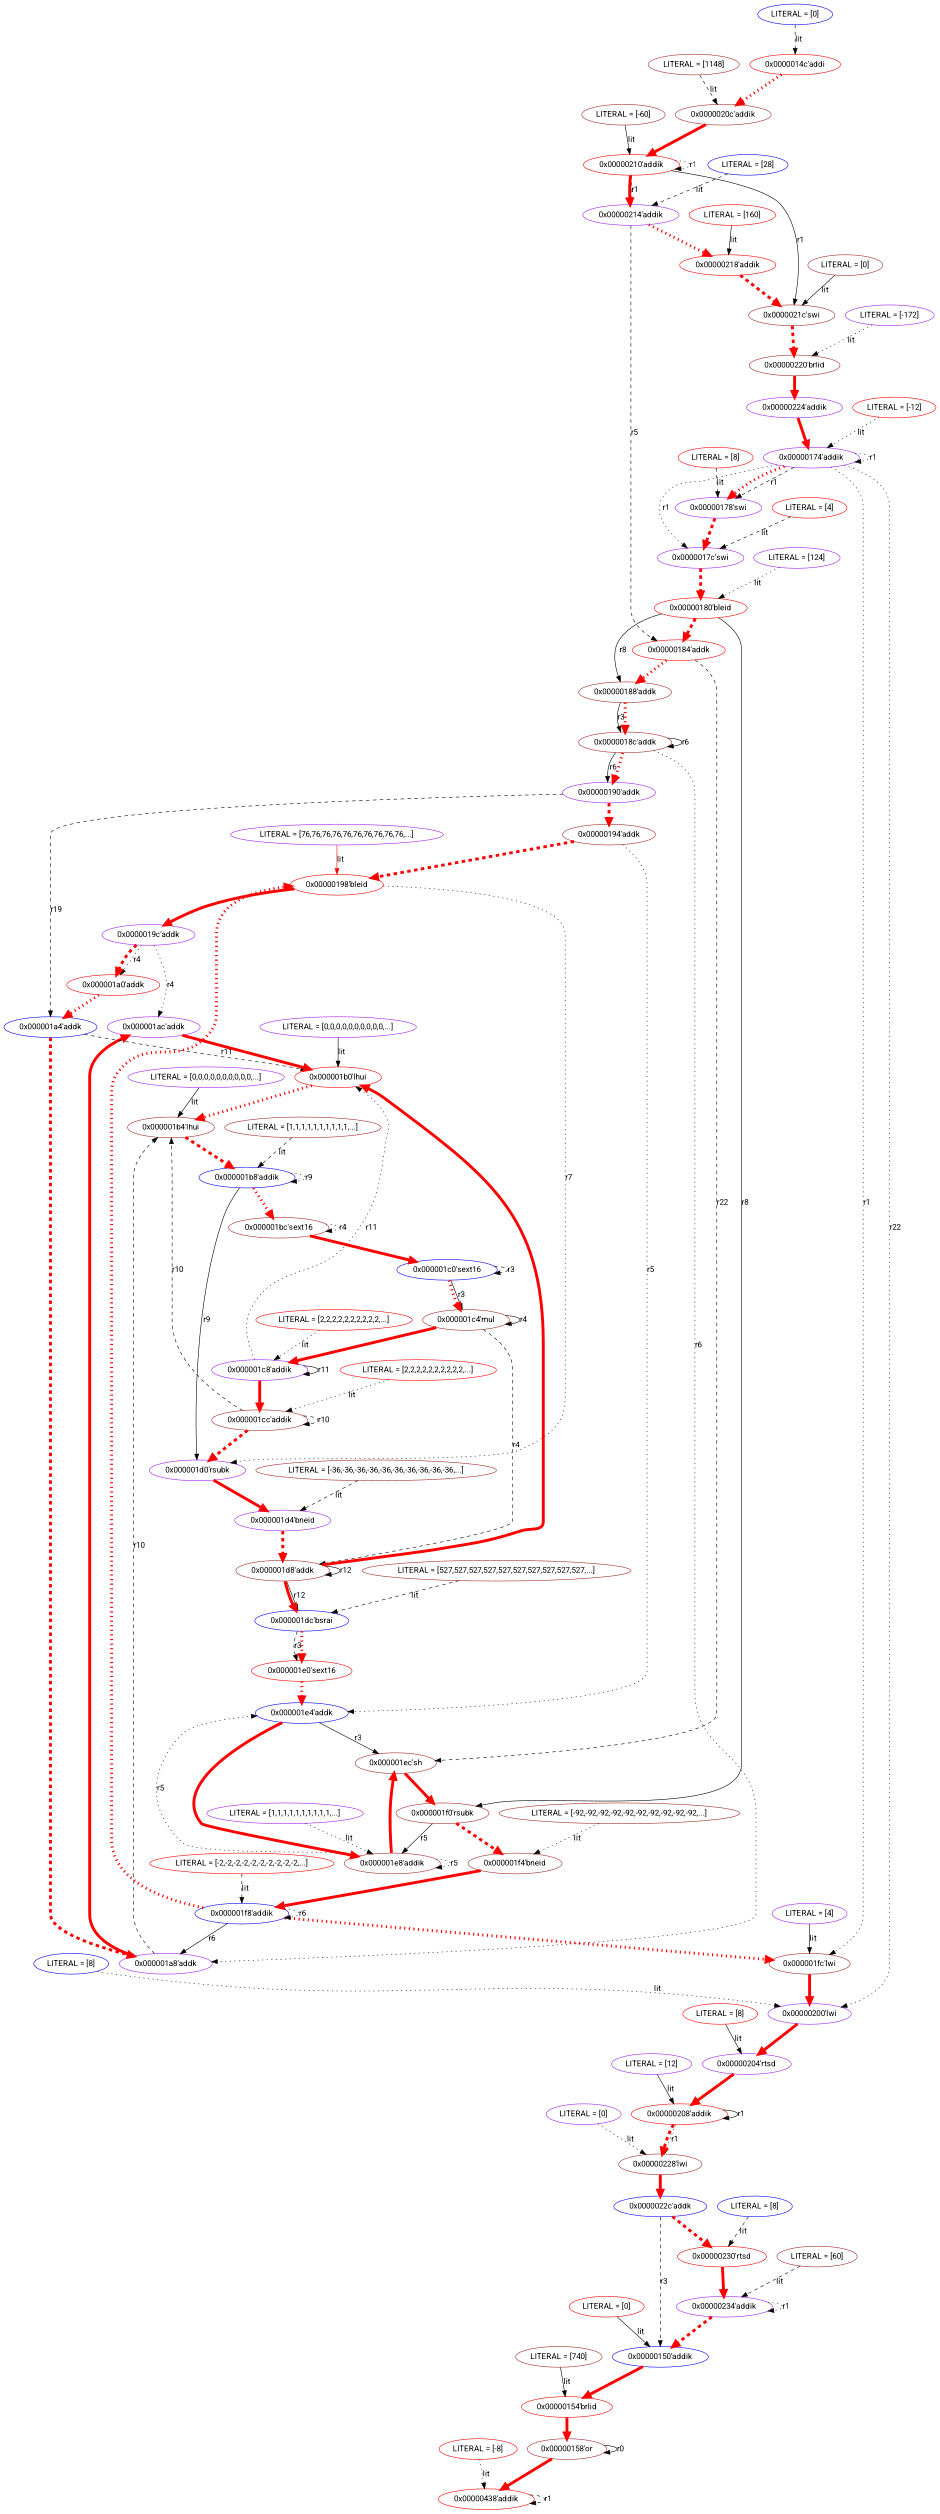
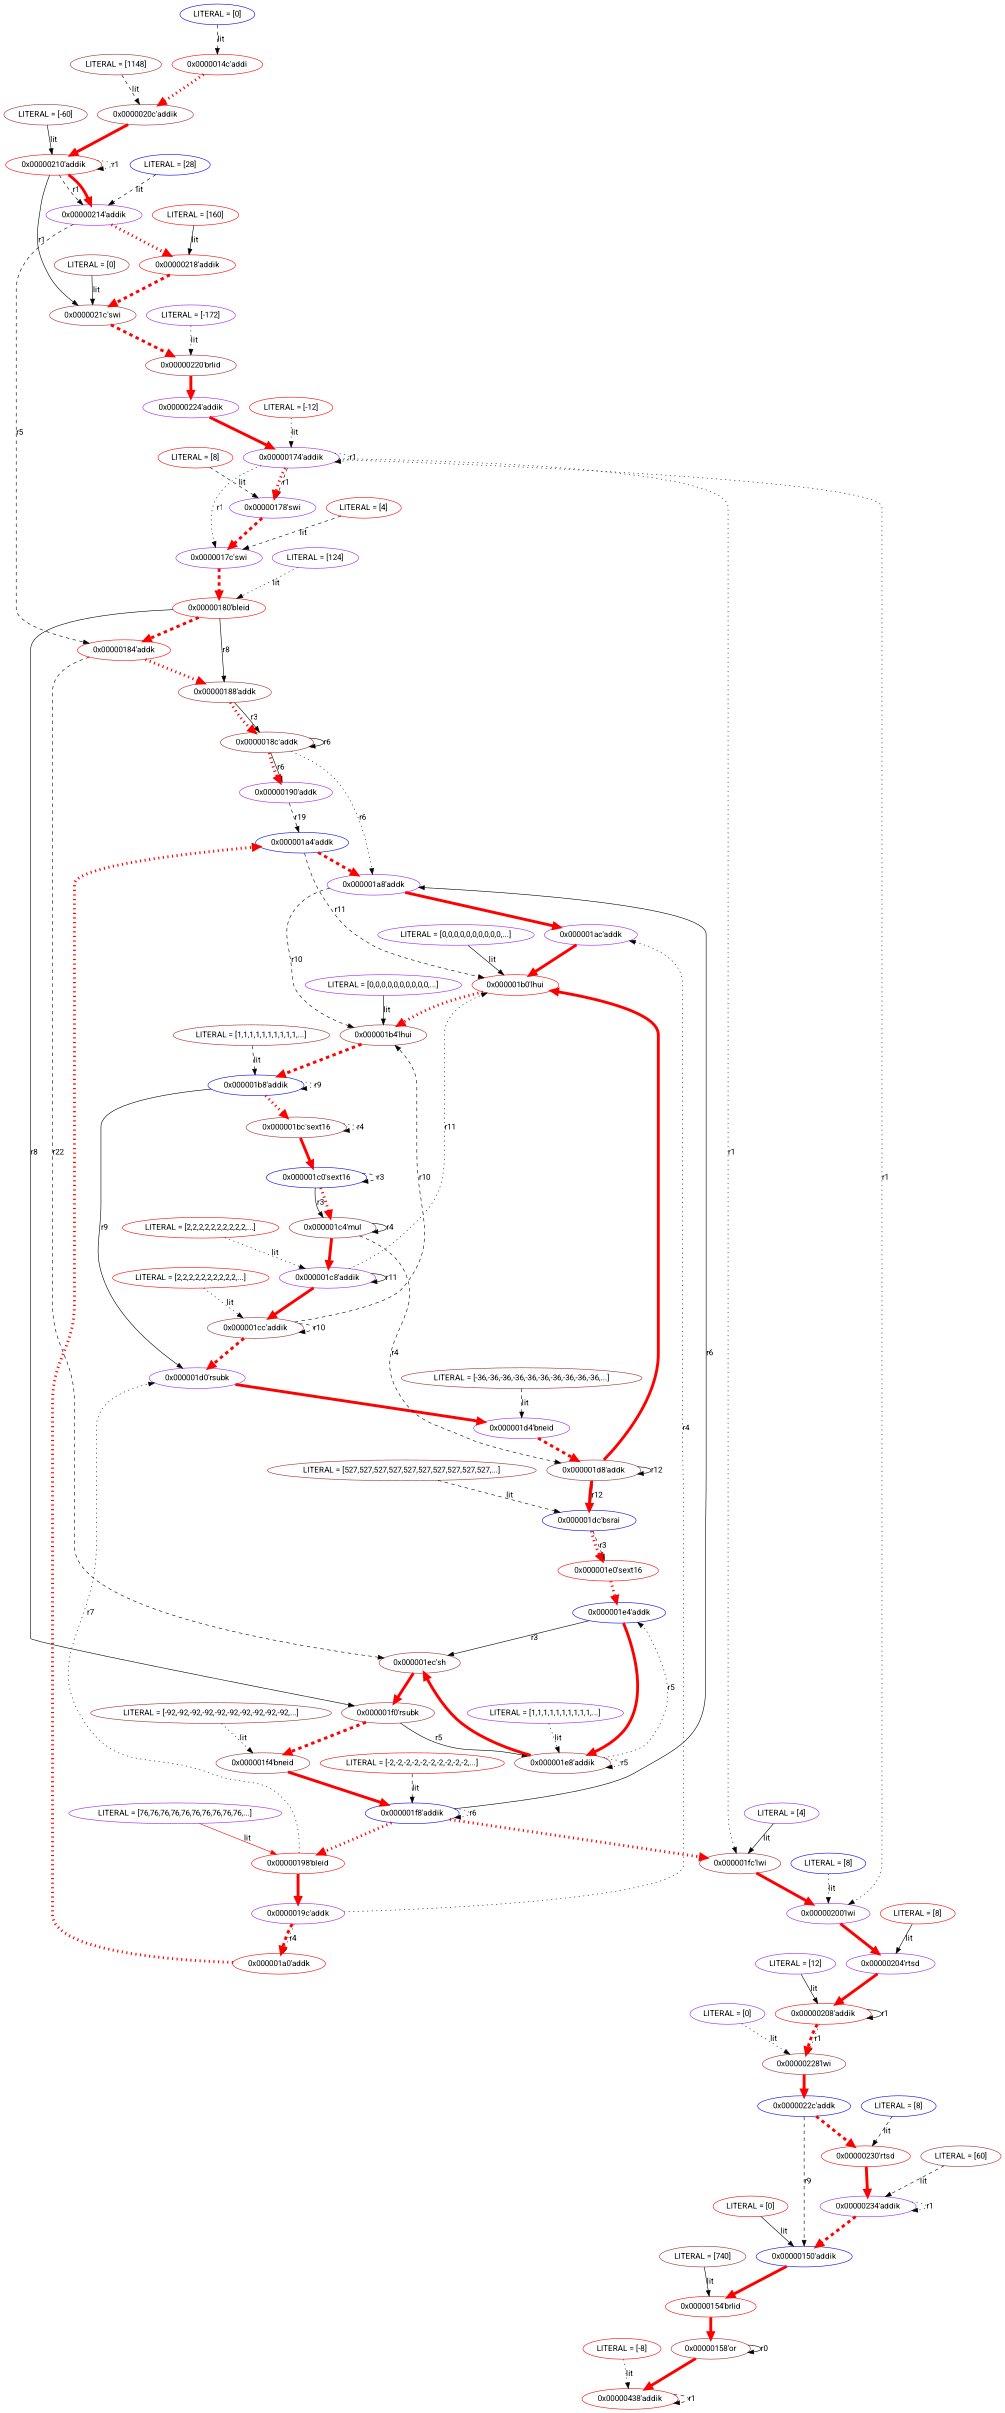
(609, 835) -> none
(895, 1228) -> (886, 1178)
(664, 2282) -> (808, 2181)
